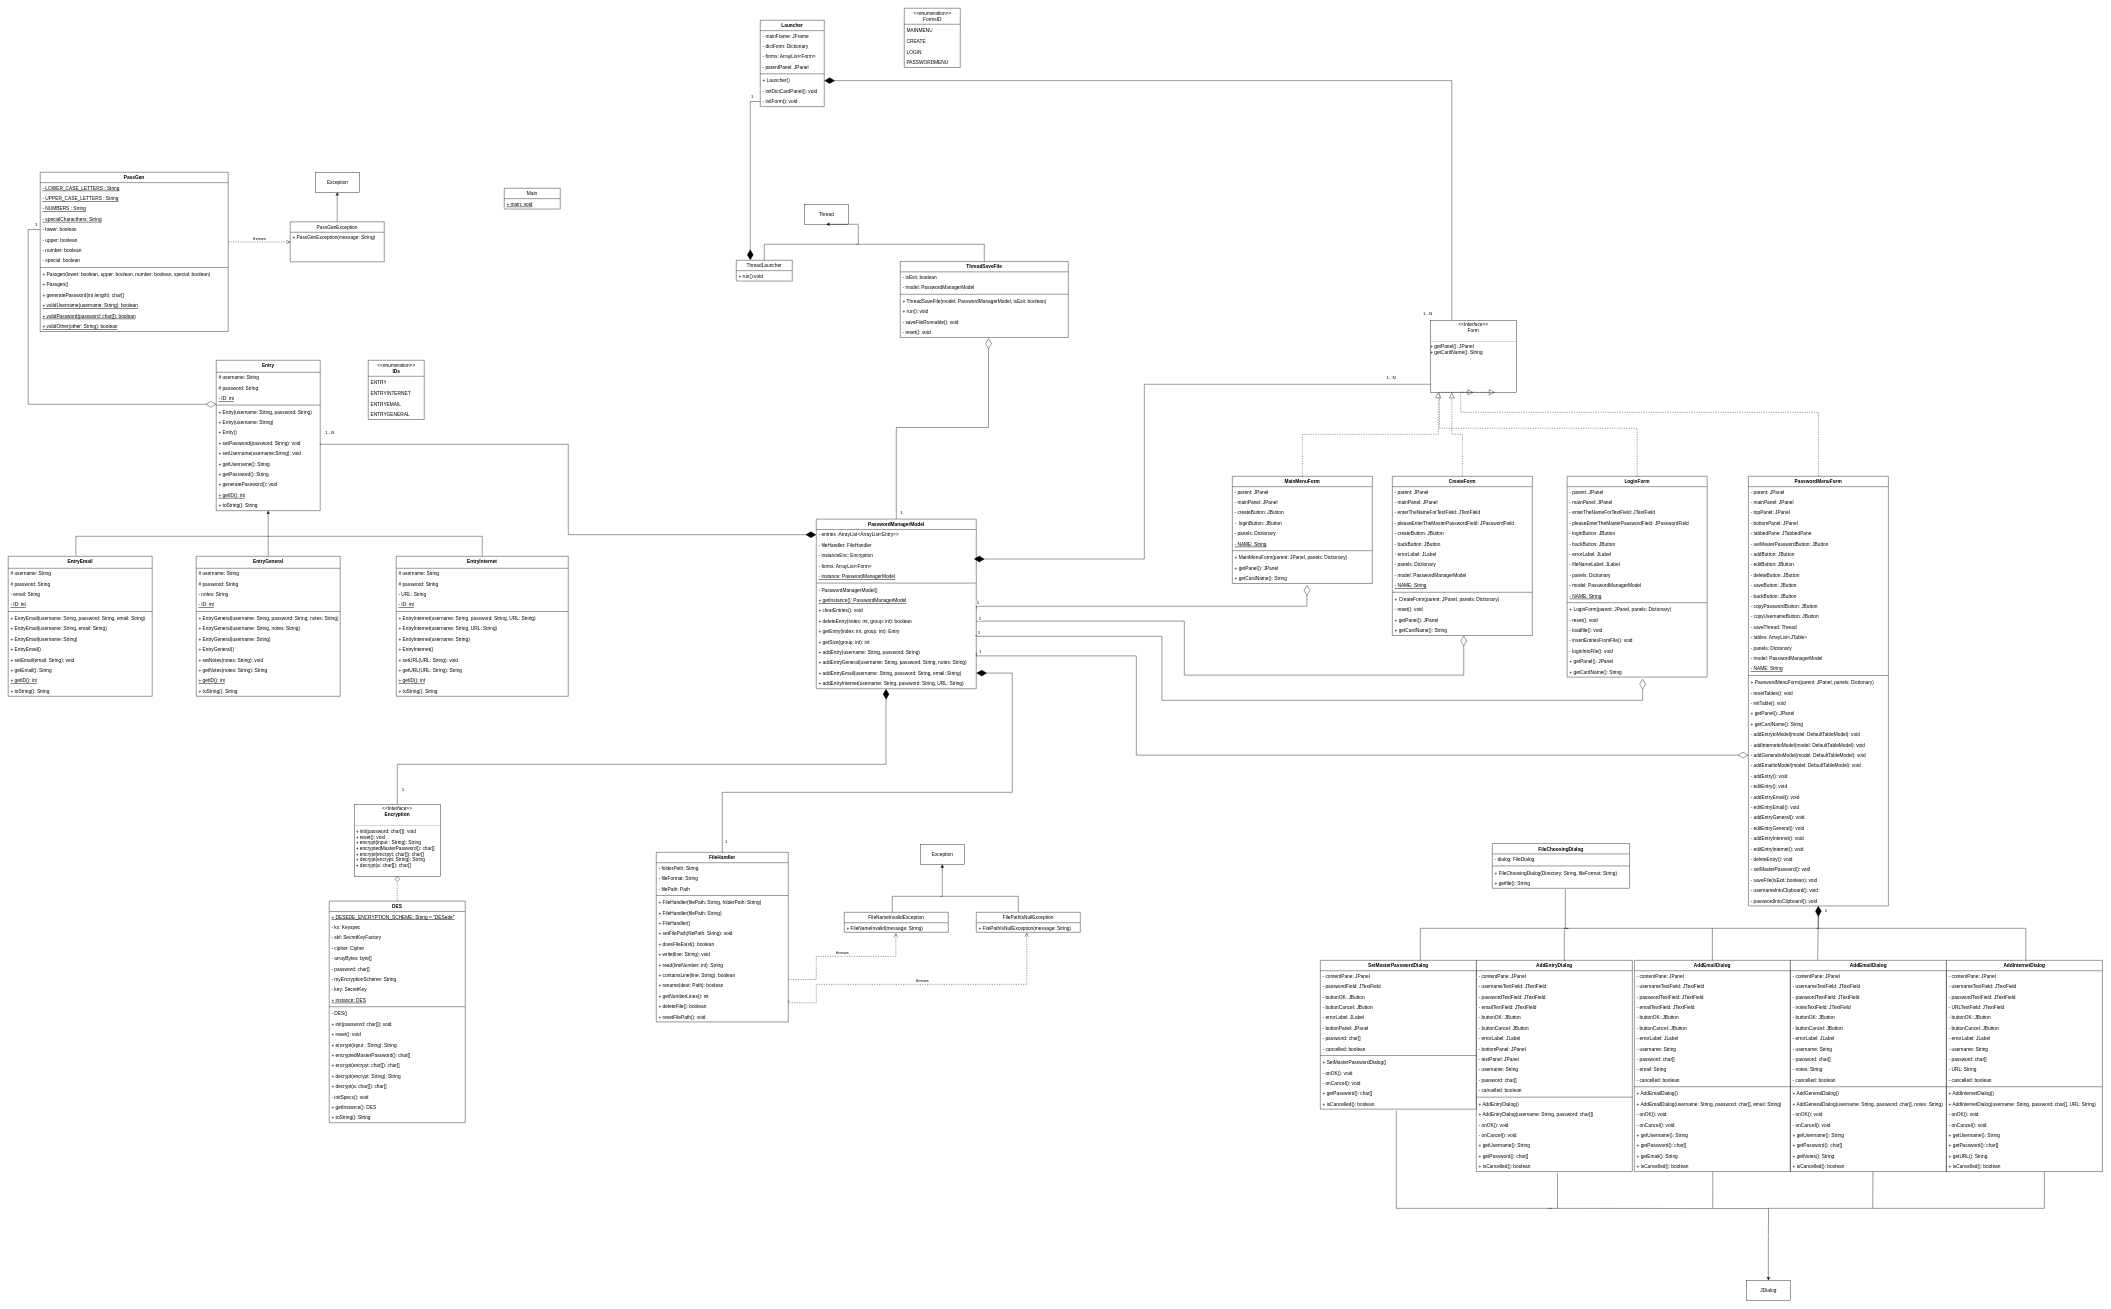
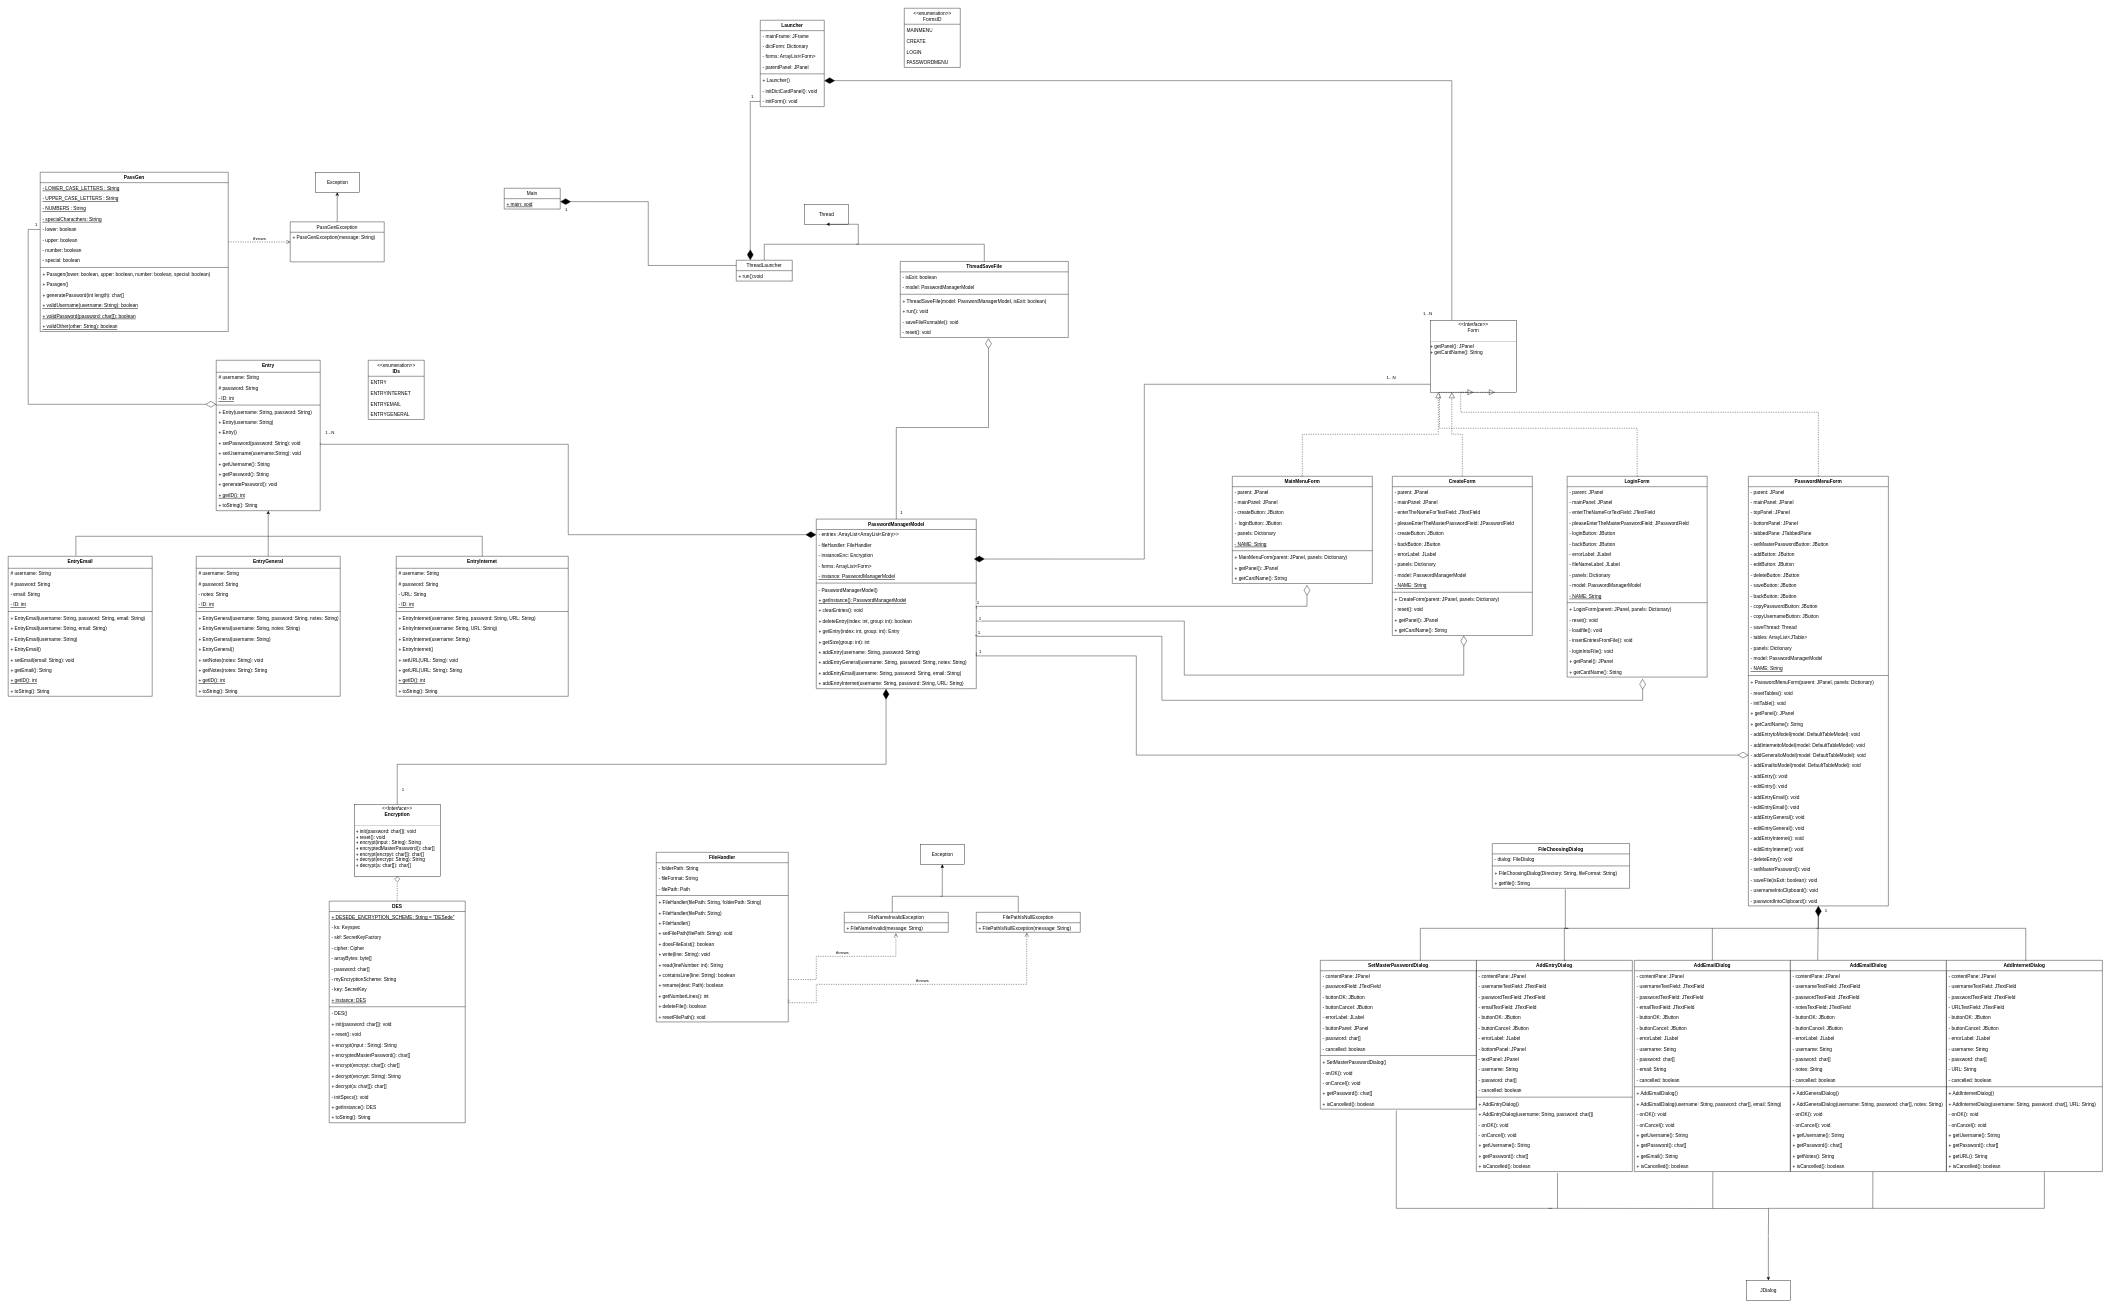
none -> (572, 202)
(988, 673) -> none
